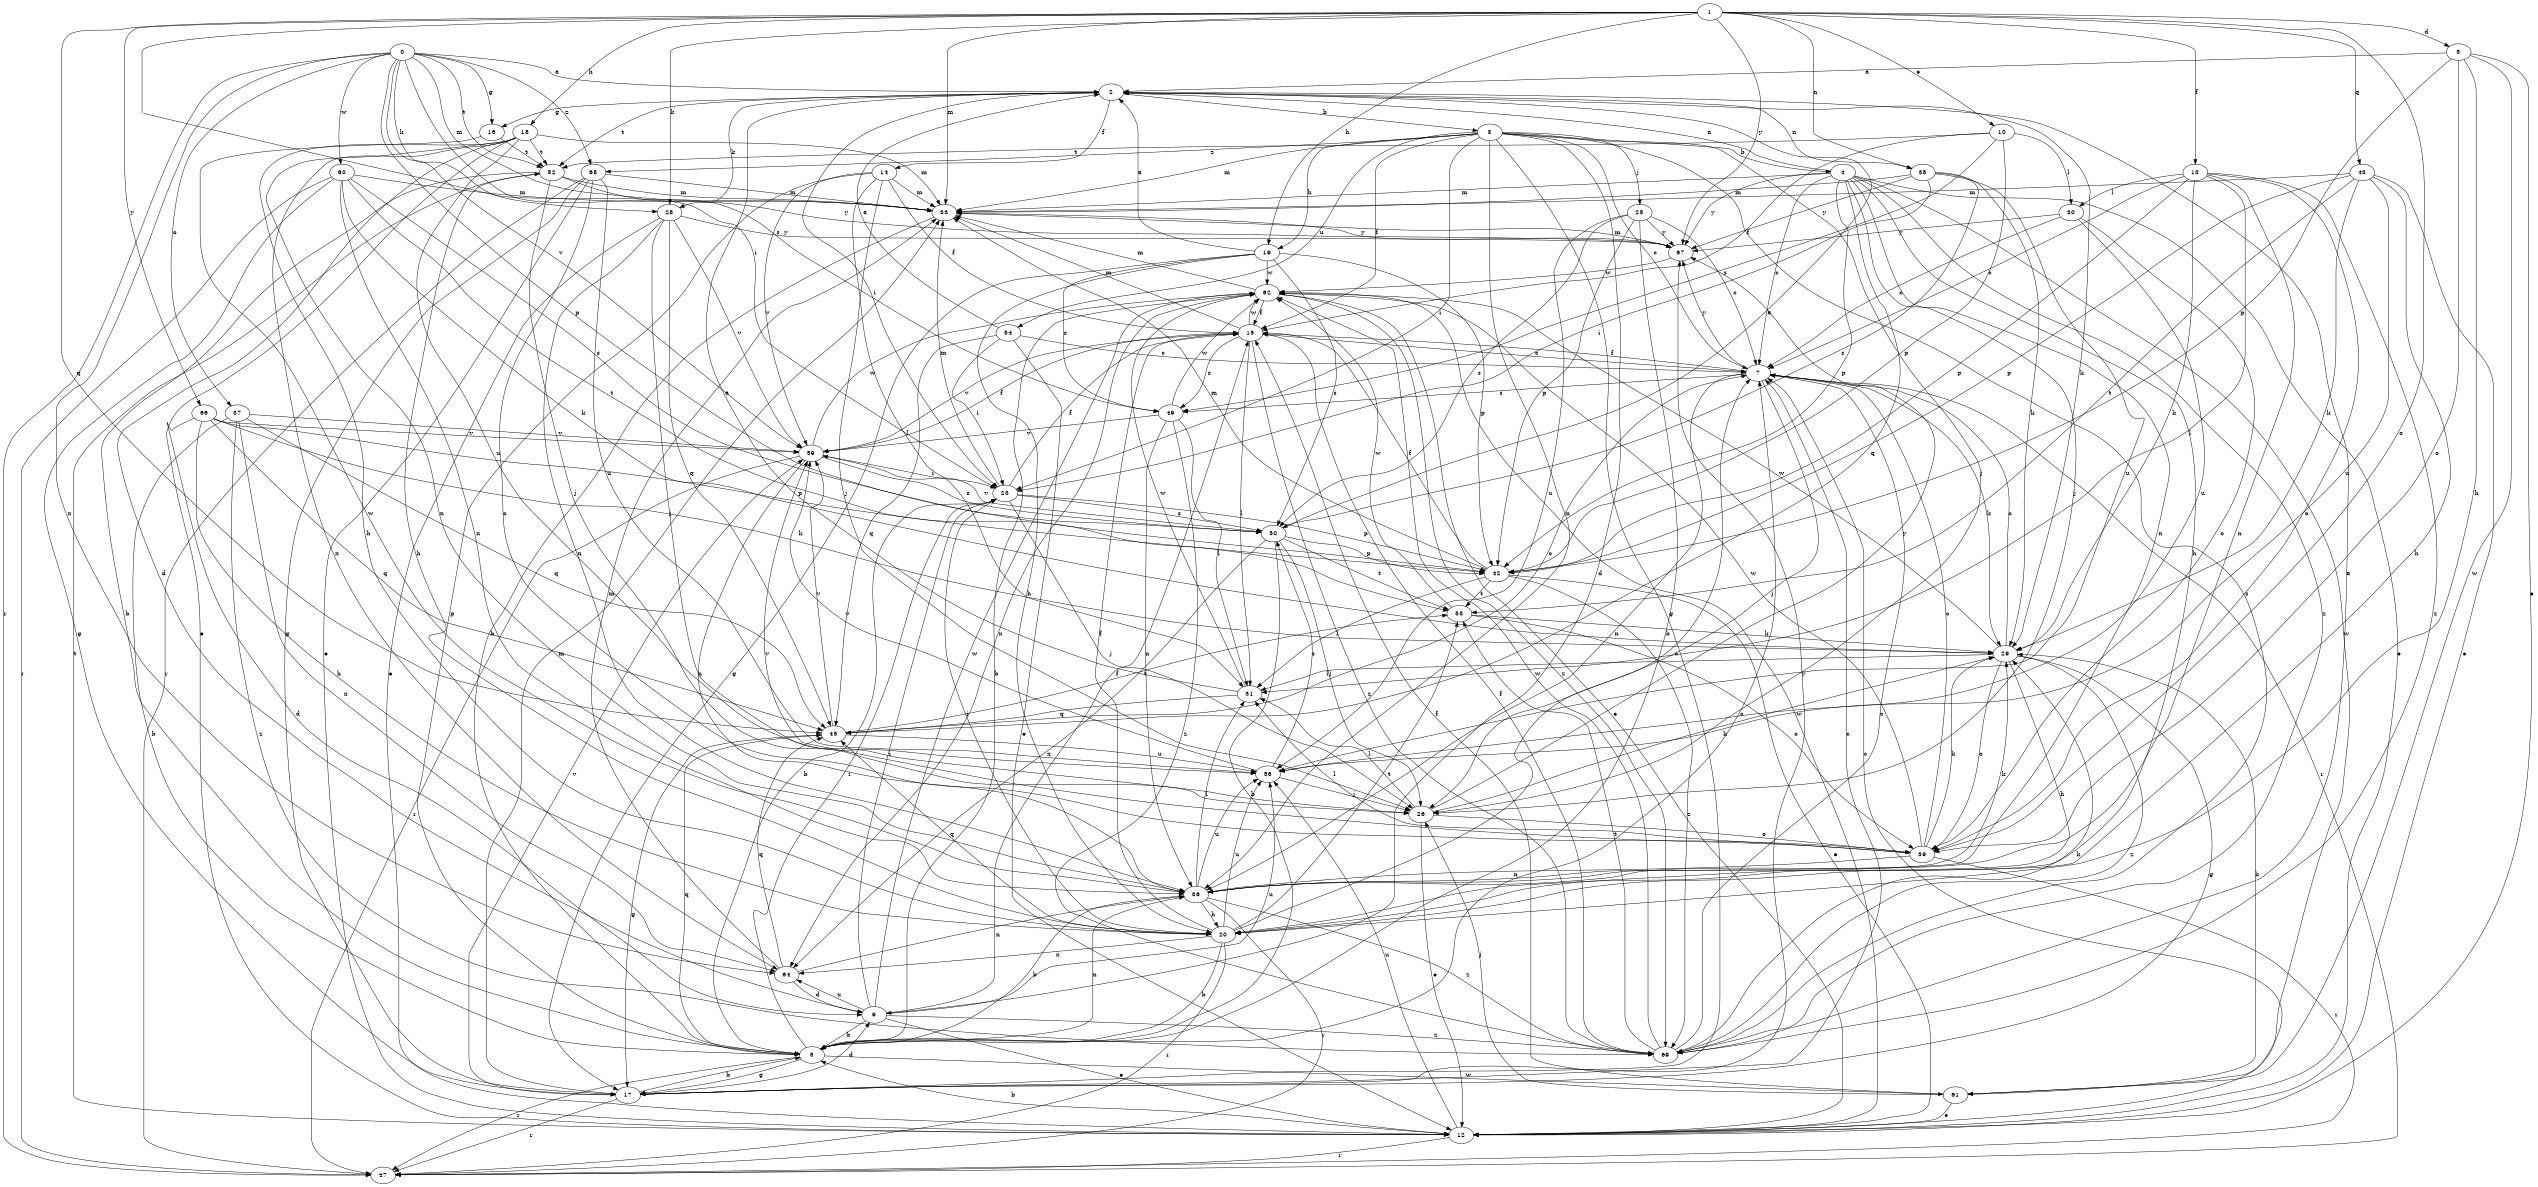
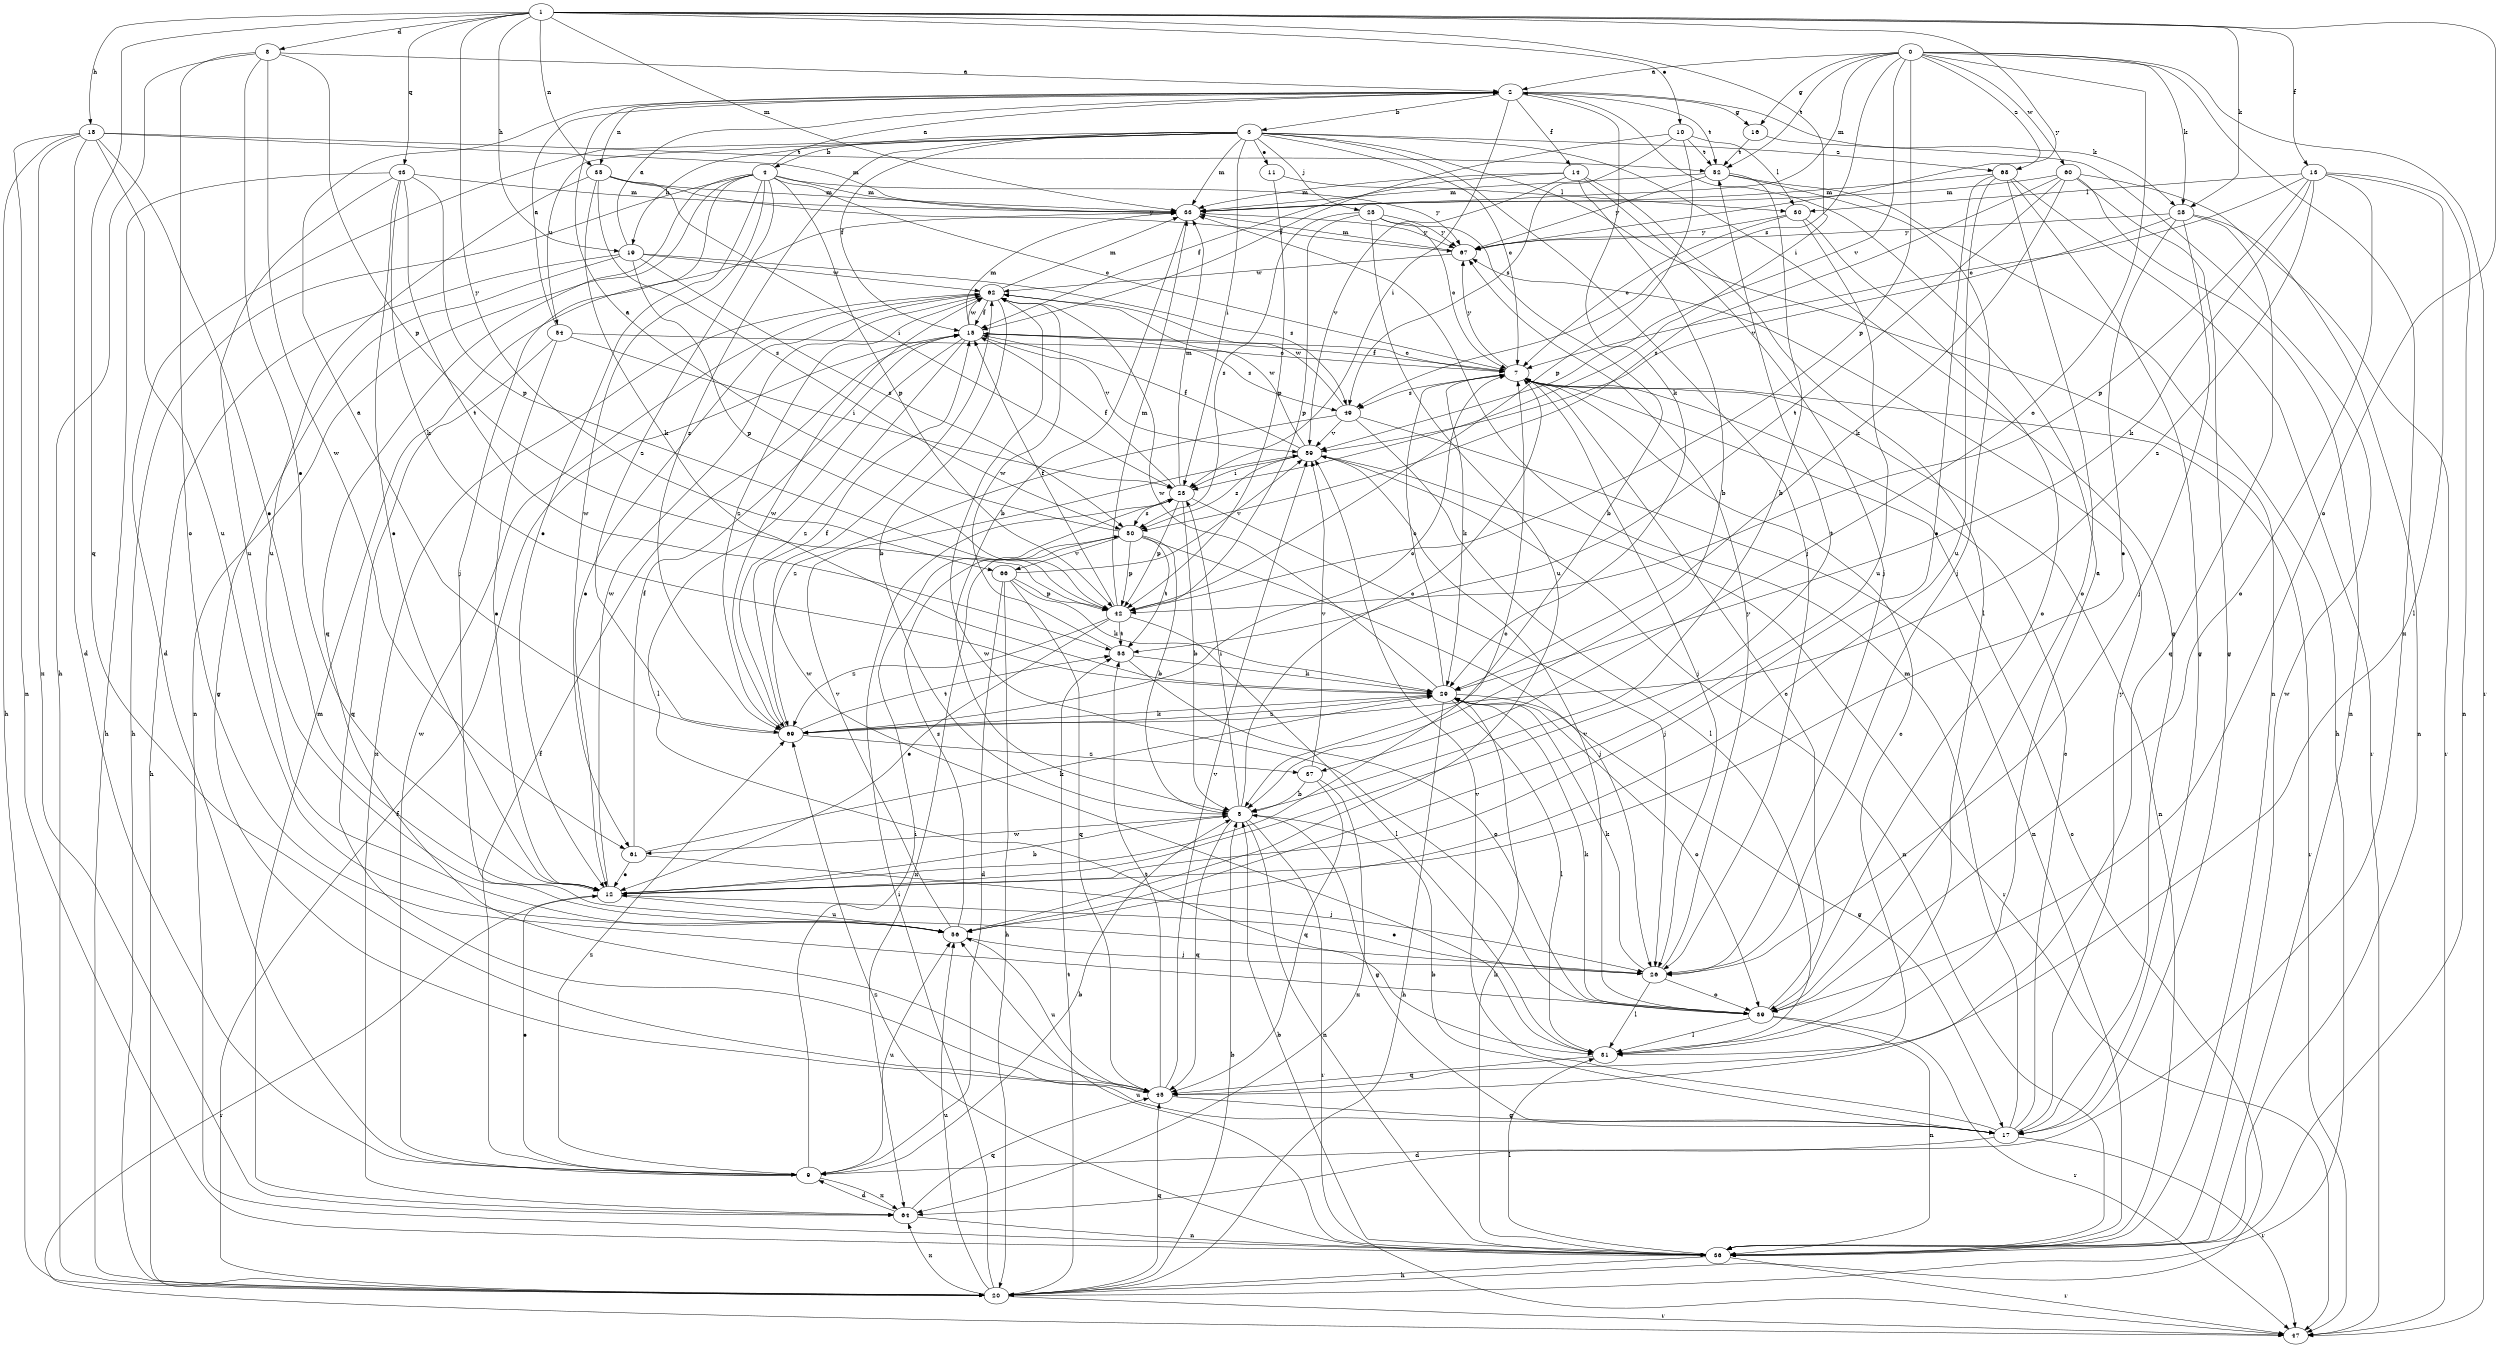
none -> (1272, 172)
(1050, 510) -> (1070, 553)
(453, 614) -> (1724, 493)
(692, 998) -> (1048, 755)
